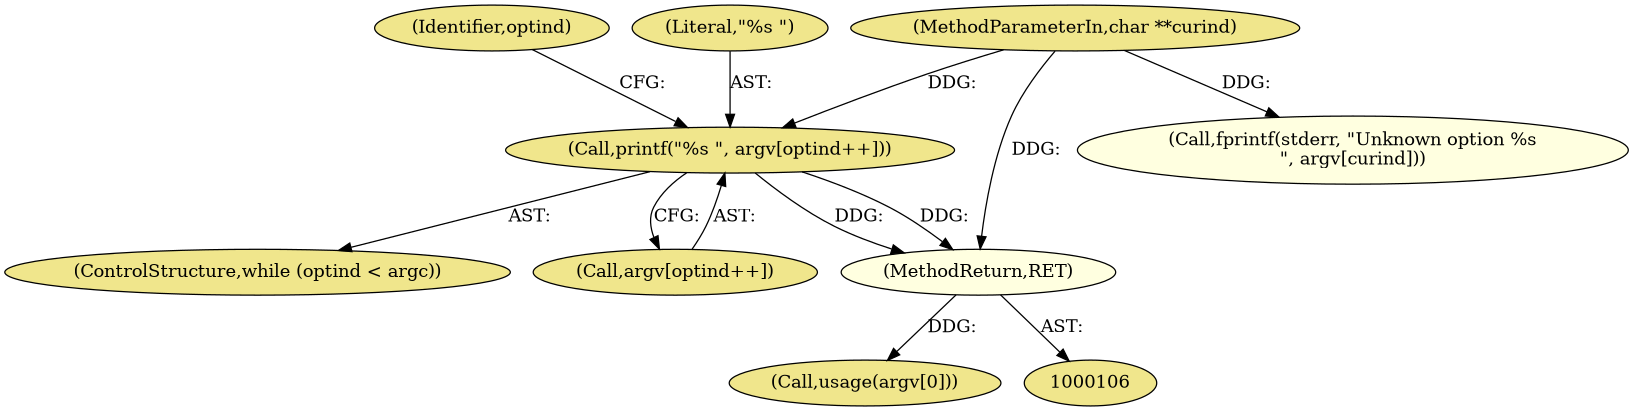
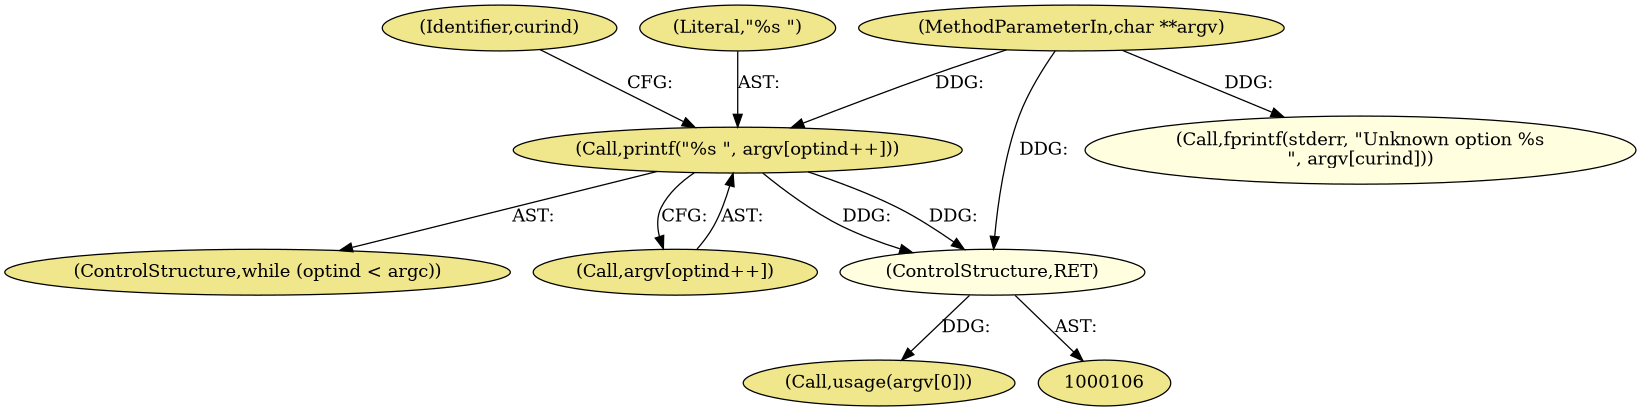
(492, 28) -> (500, 28)
(1075, 28) -> (1071, 28)
(978, 272) -> (992, 272)
